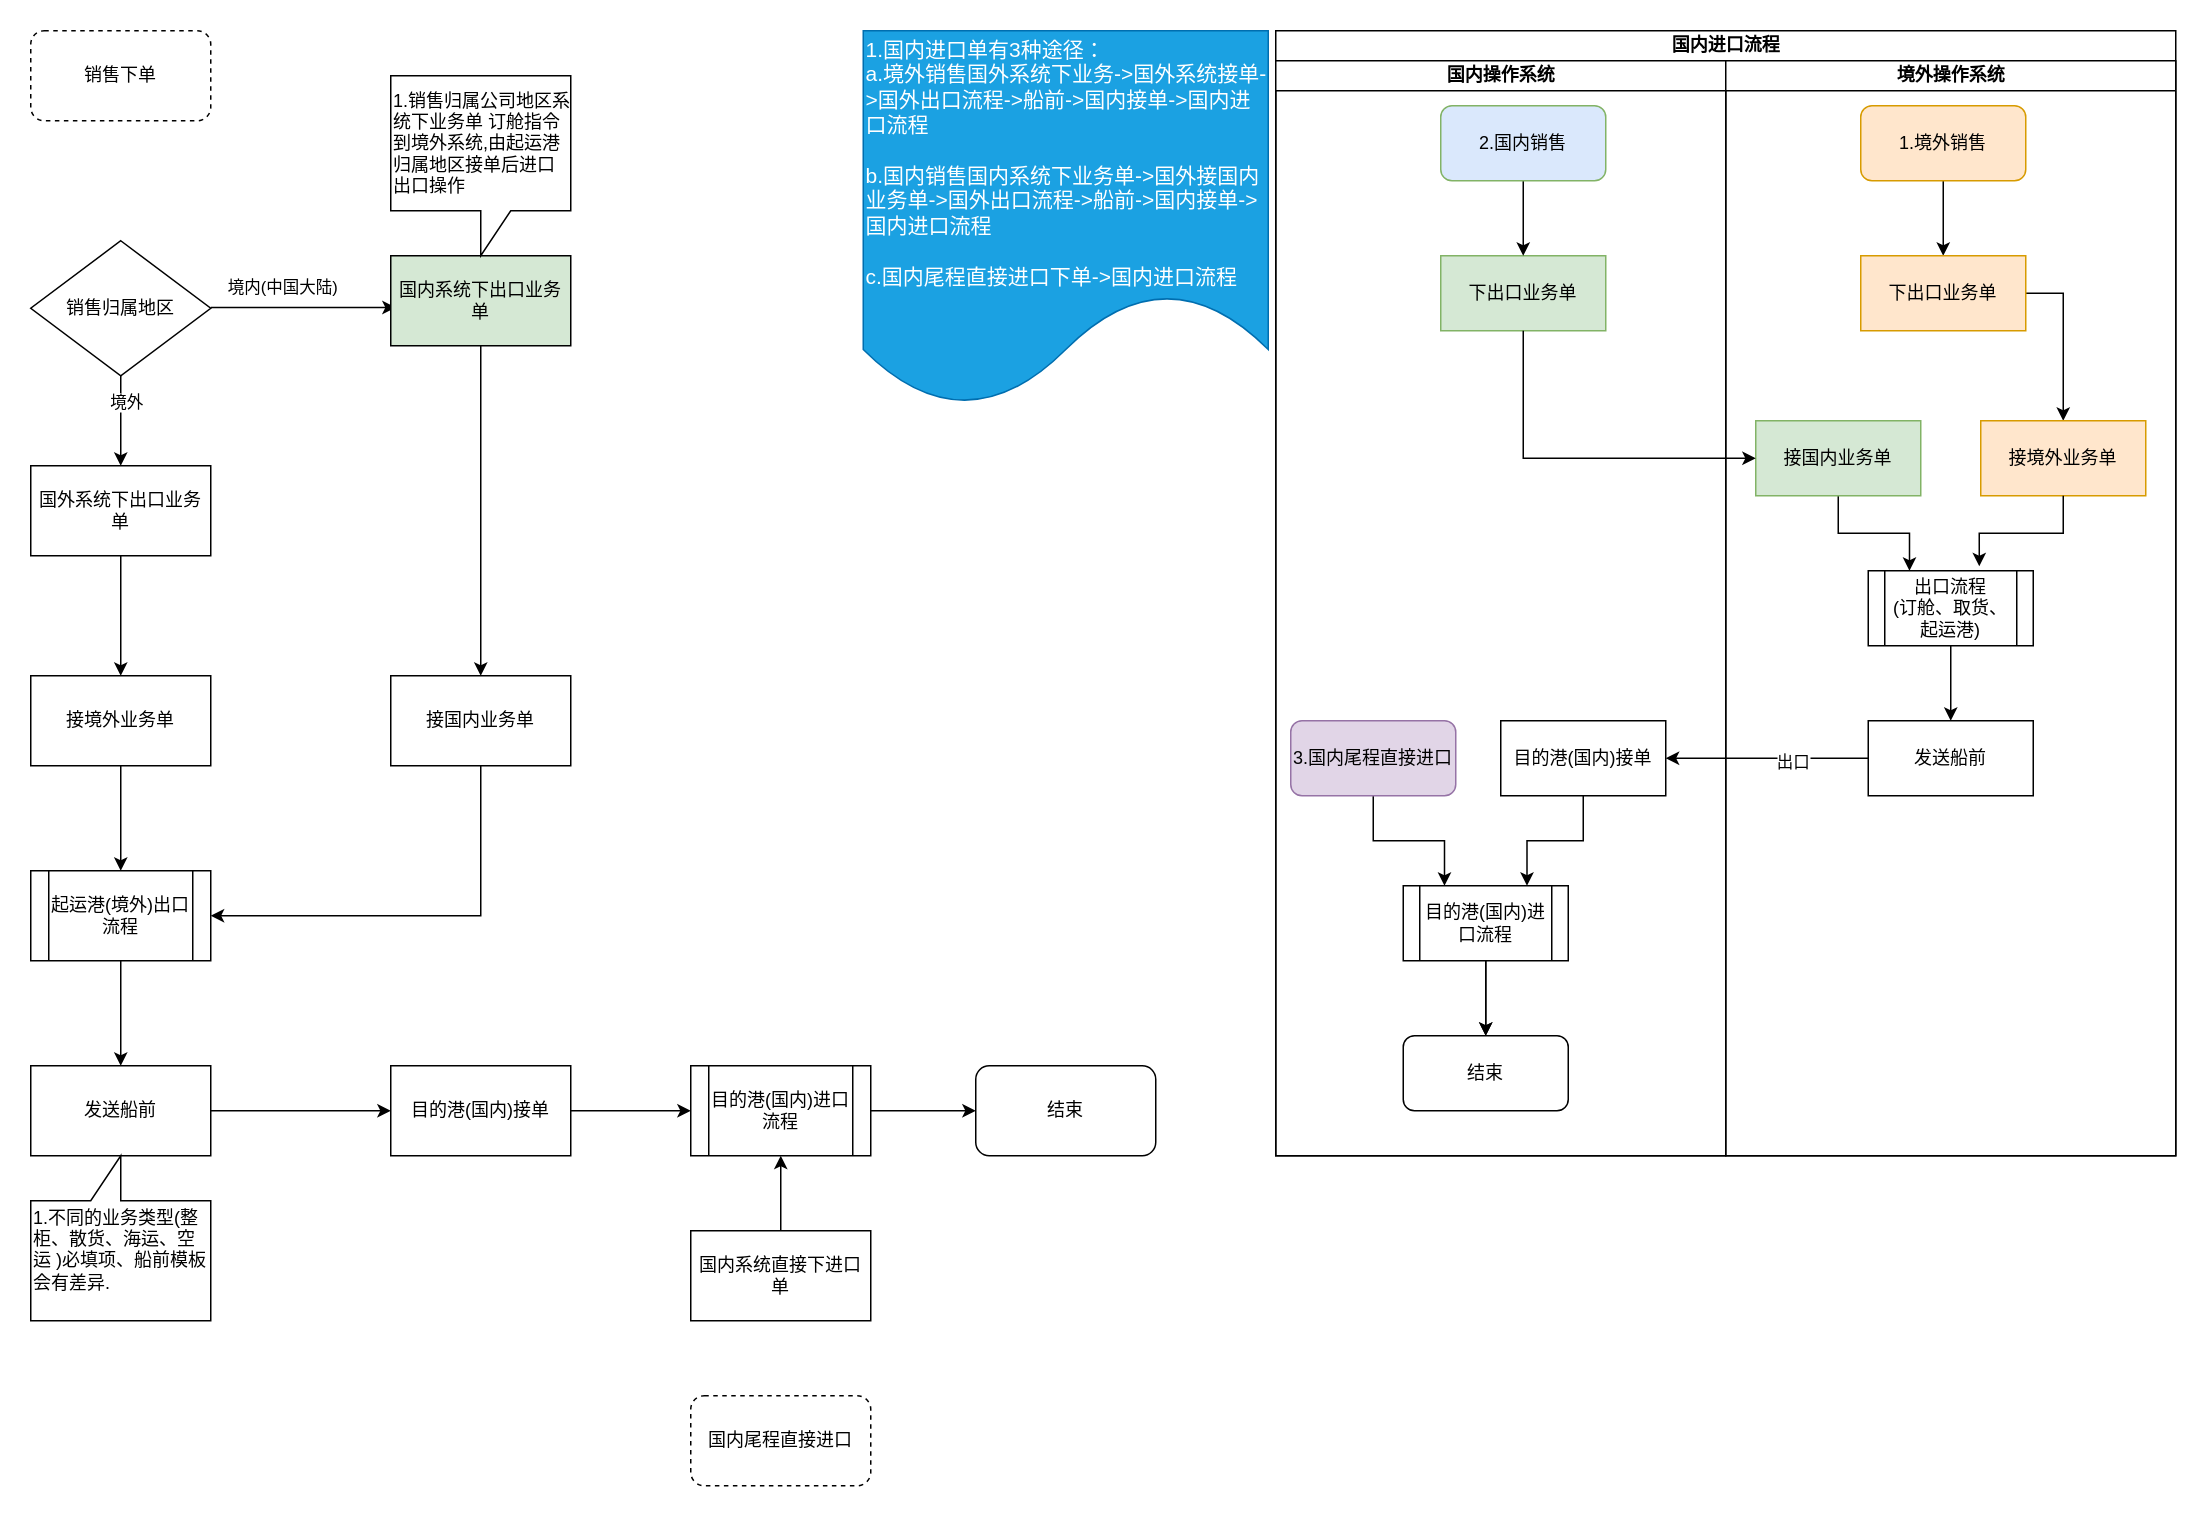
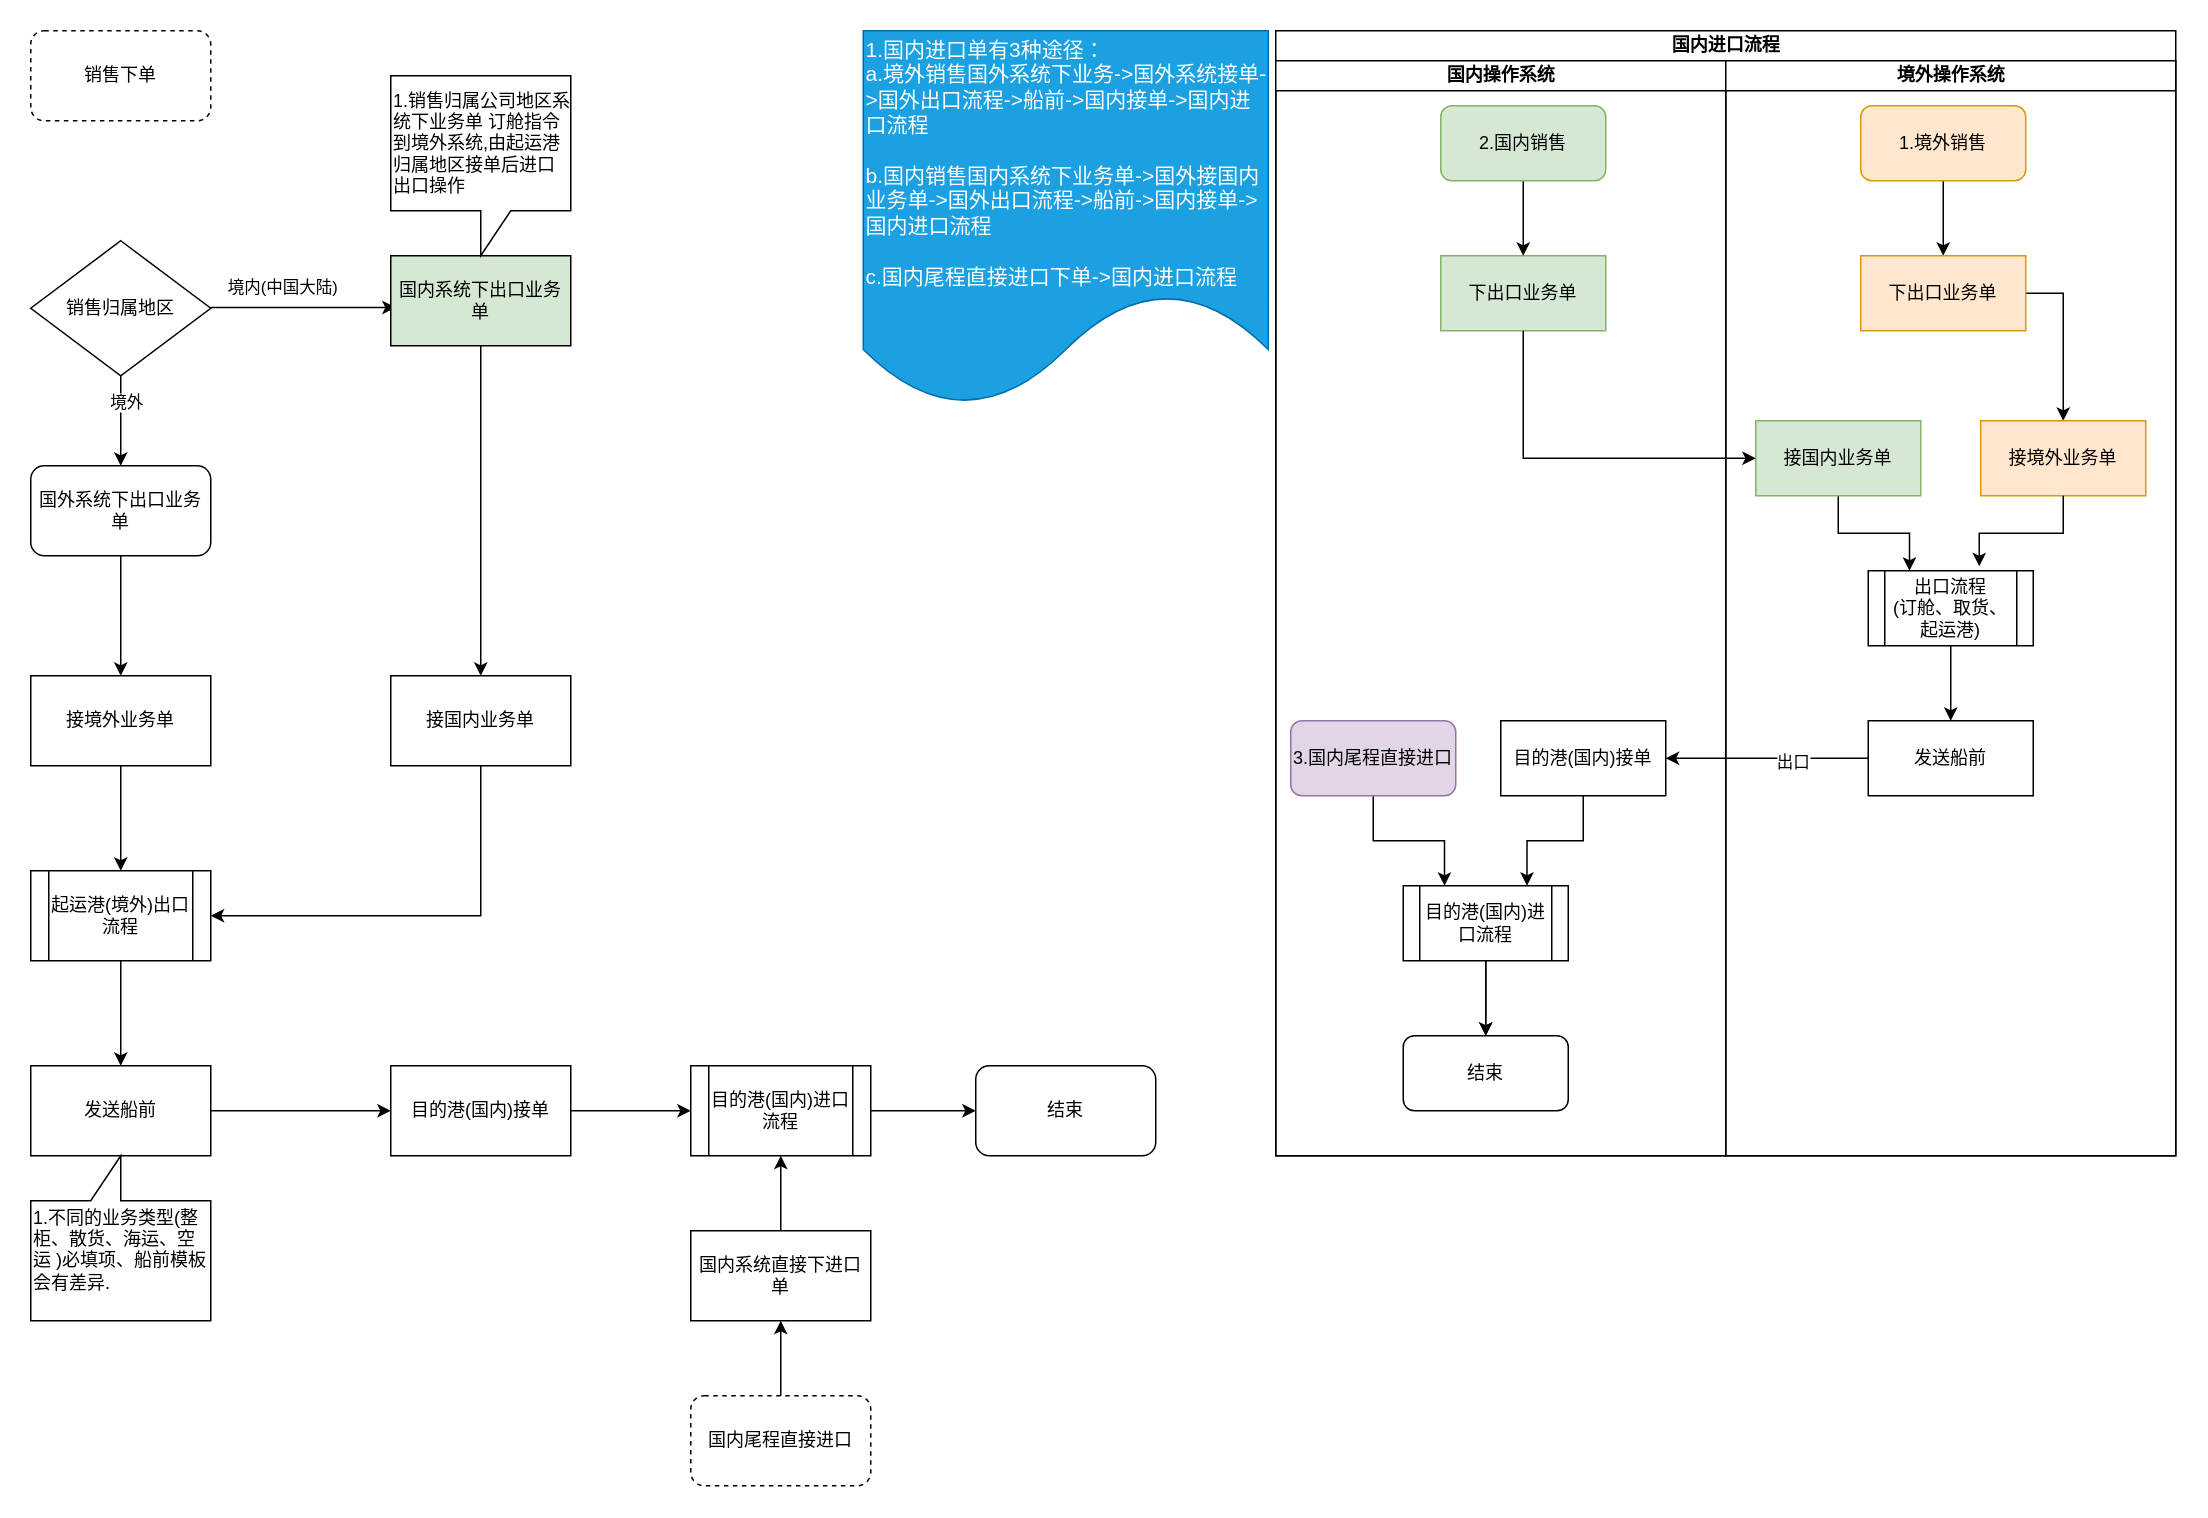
(1523, 143) -> (1523, 143)
(121, 511) -> (121, 511)
none -> (781, 1364)
